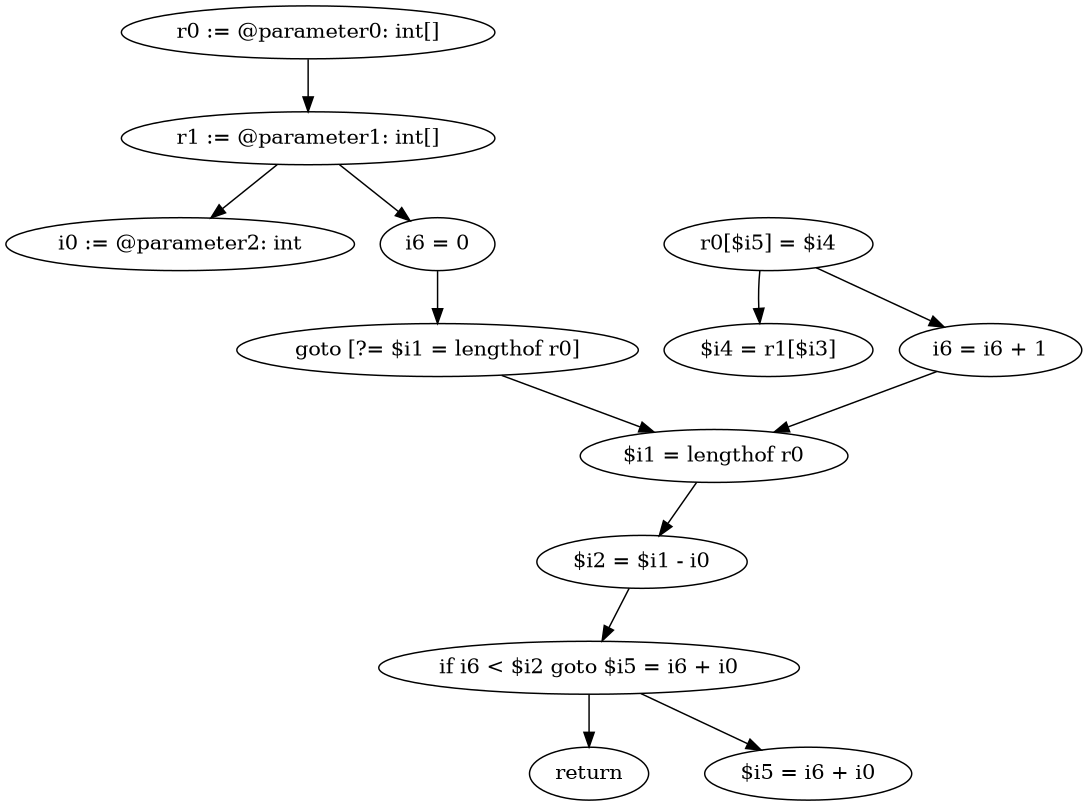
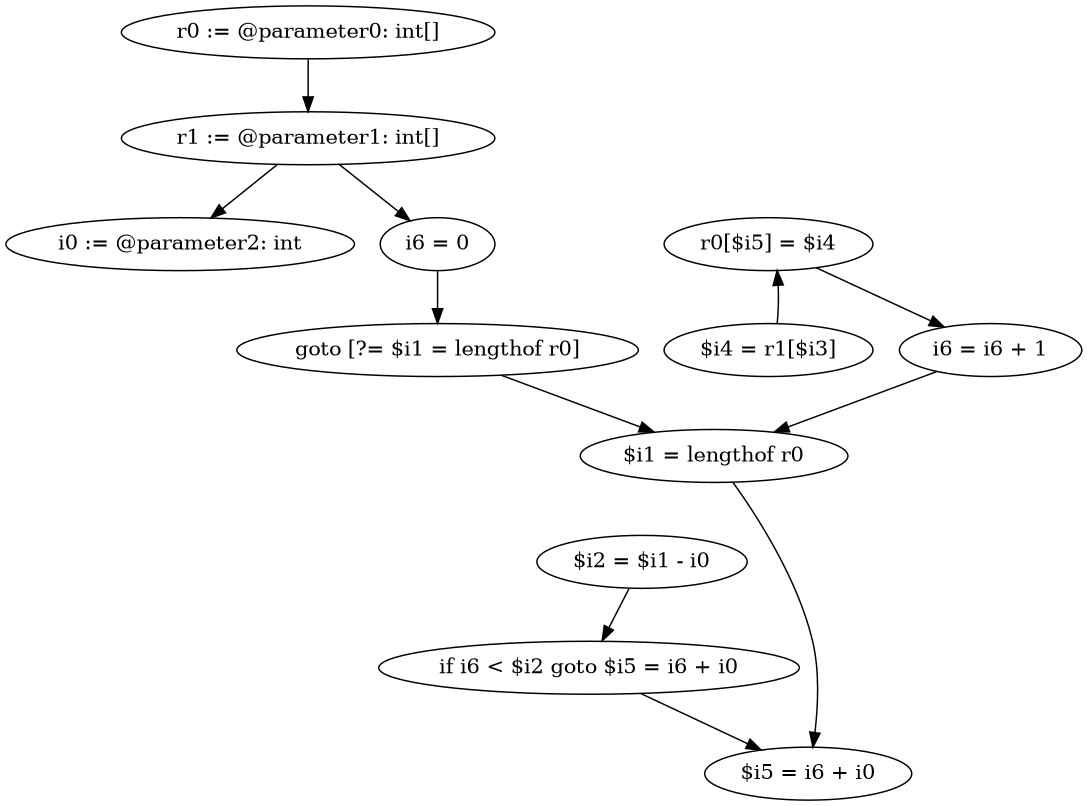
(759, 289) -> (778, 304)
(682, 503) -> (799, 600)
(589, 774) -> none
